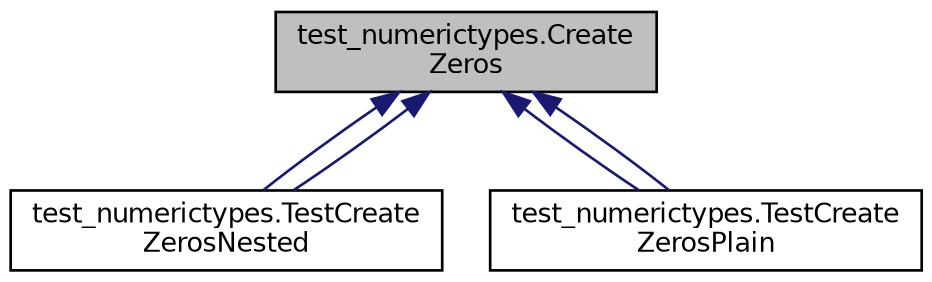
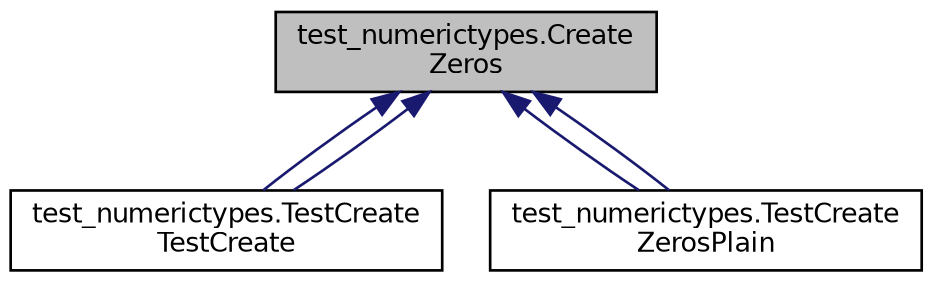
(226, 230) -> (226, 230)
